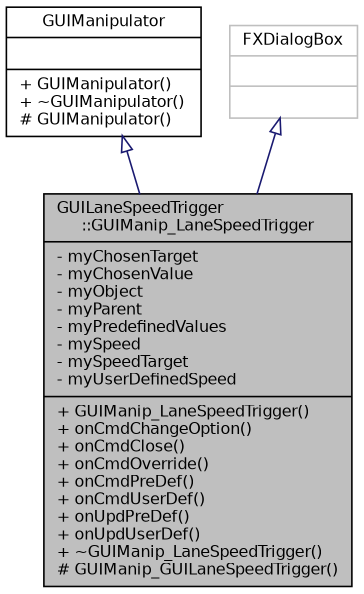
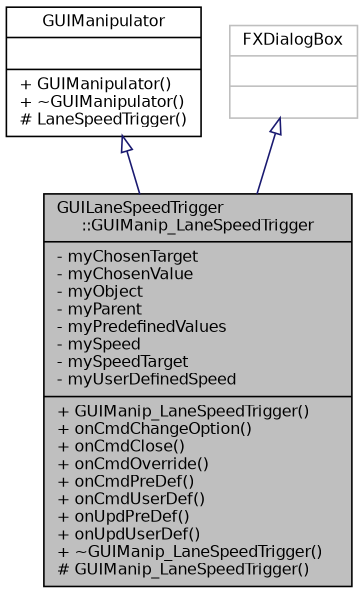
(96, 120) -> (104, 120)
(198, 570) -> (184, 570)
